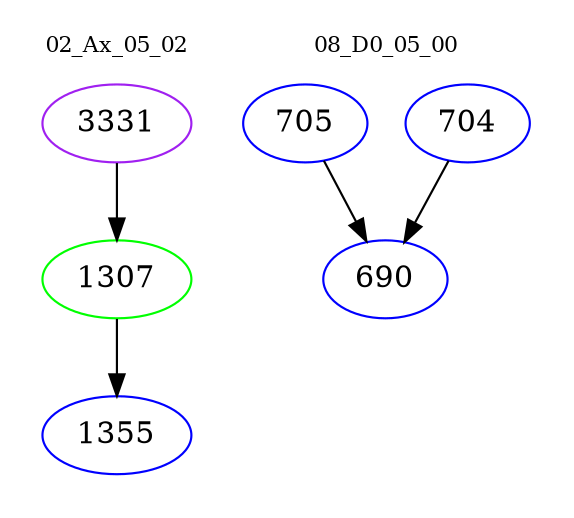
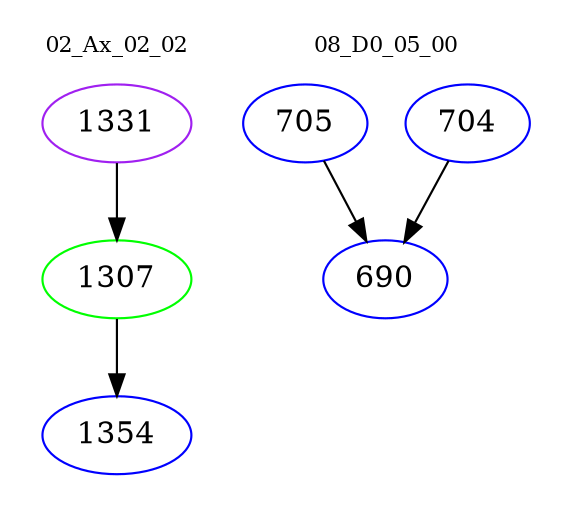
(117, 47) -> (117, 47)
(117, 123) -> (117, 123)
(117, 435) -> (117, 435)
